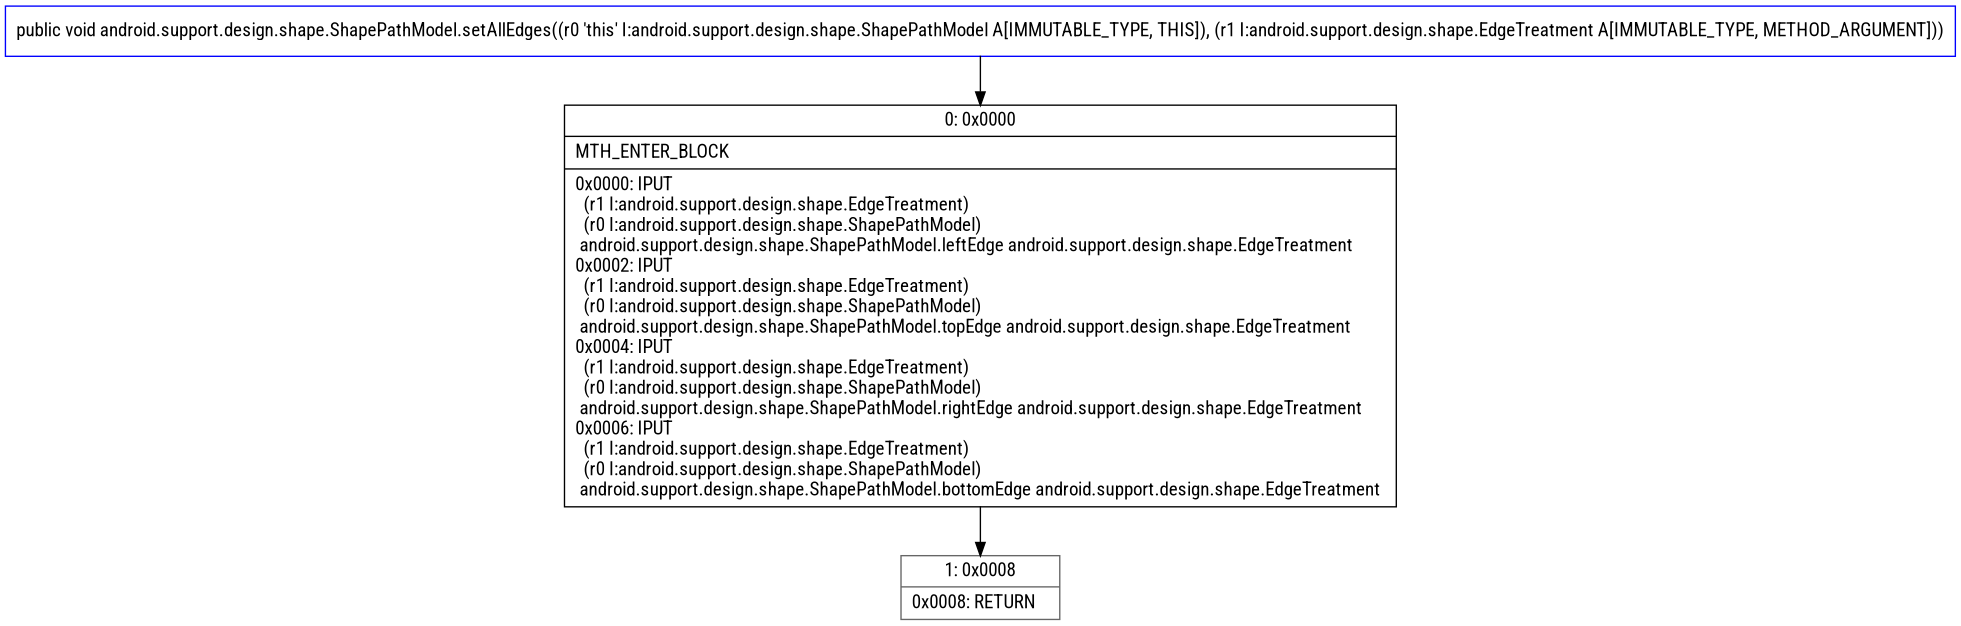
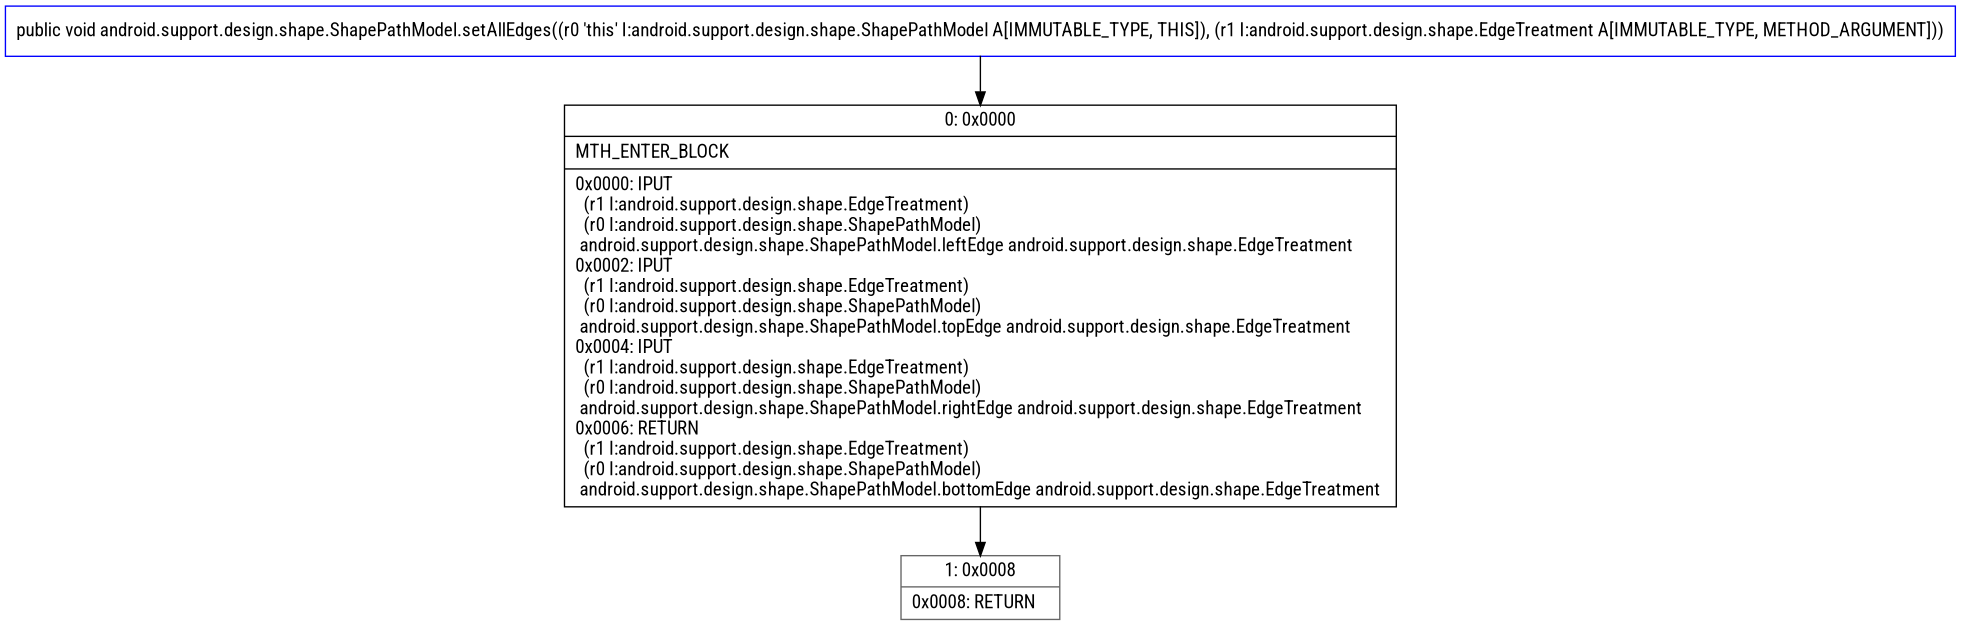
(628, 429) -> (642, 429)
